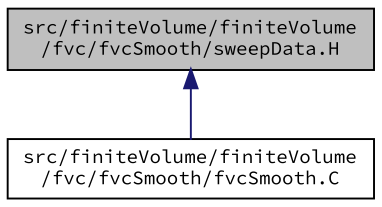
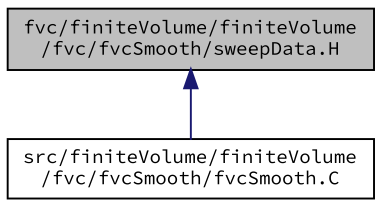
(191, 39) -> (191, 39)
